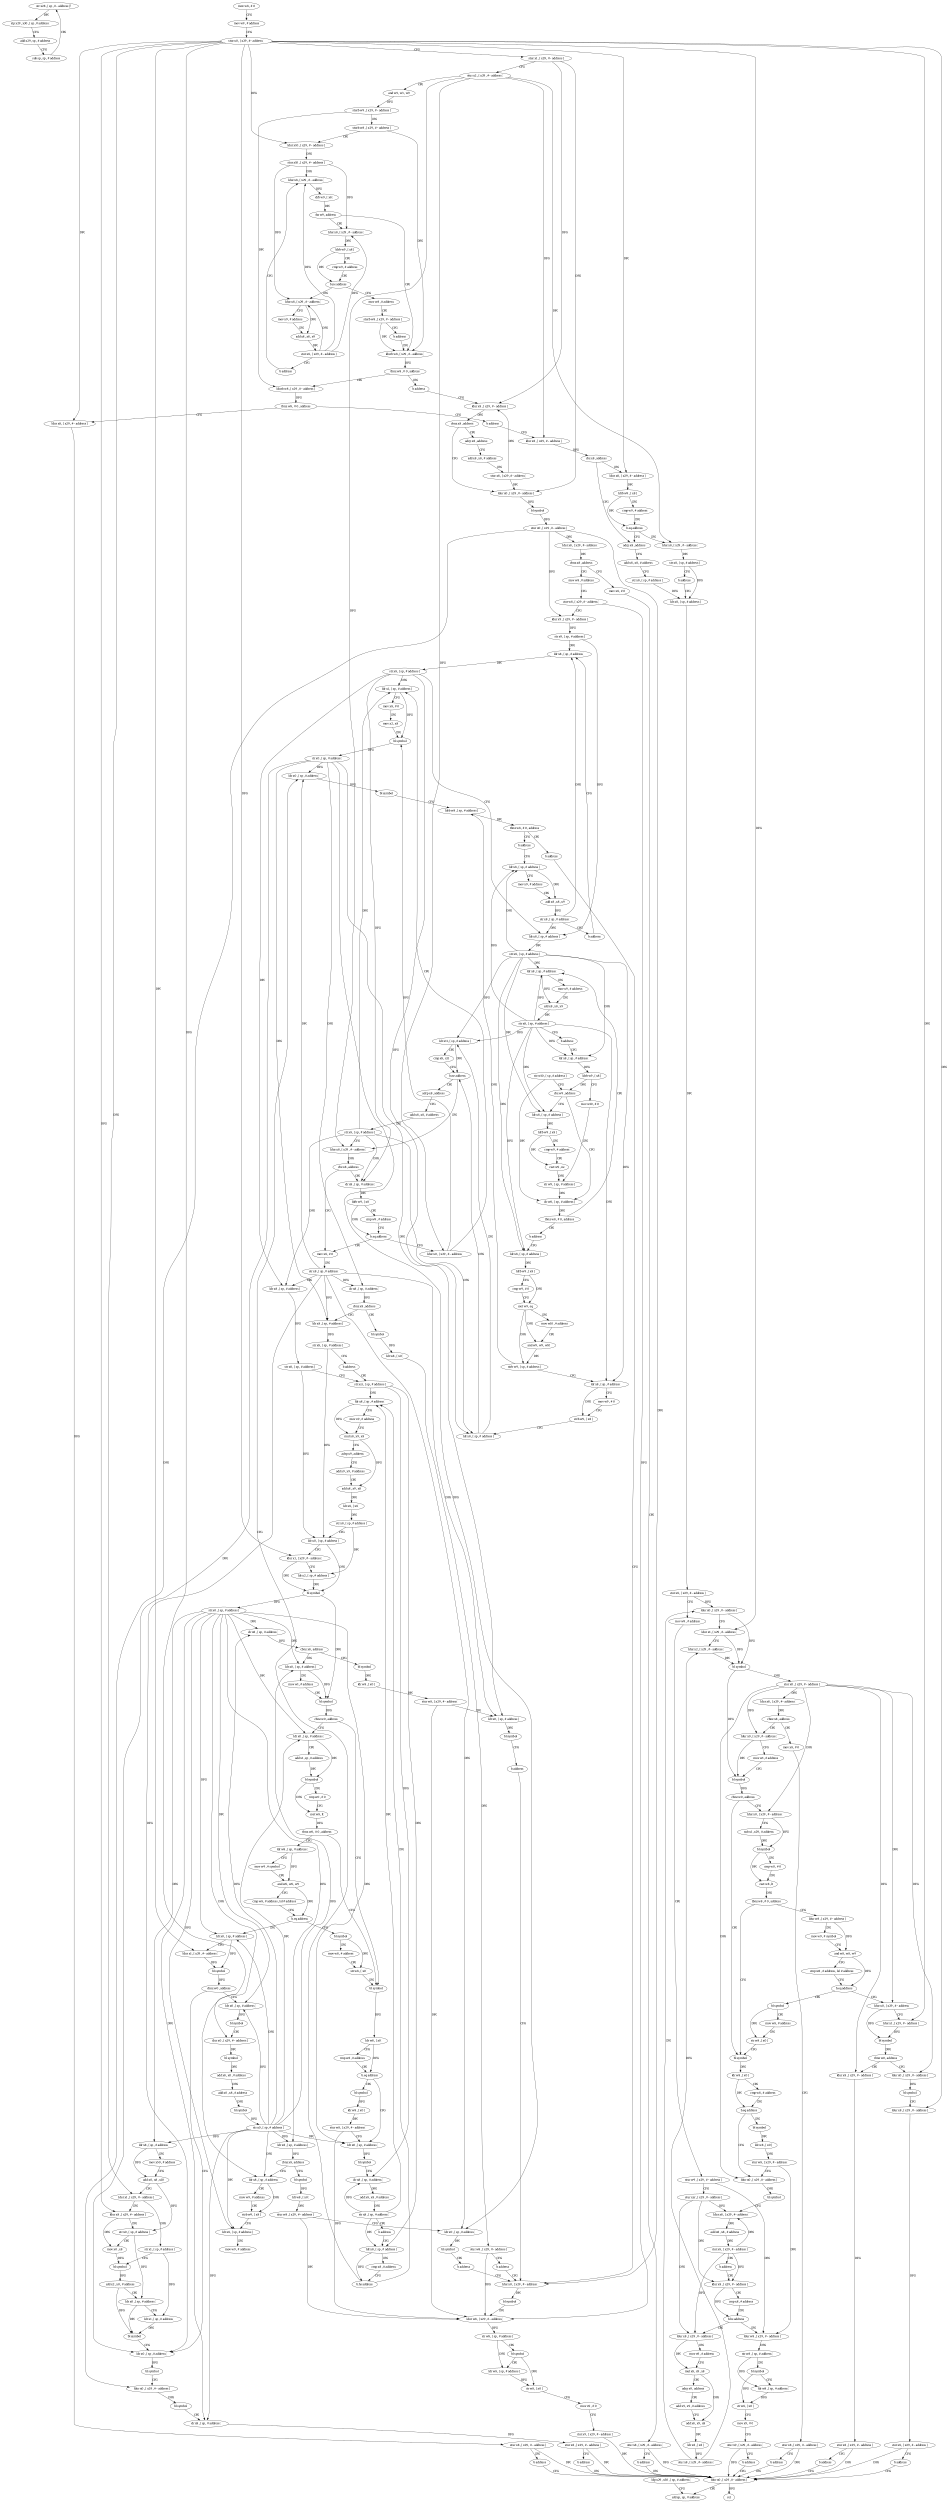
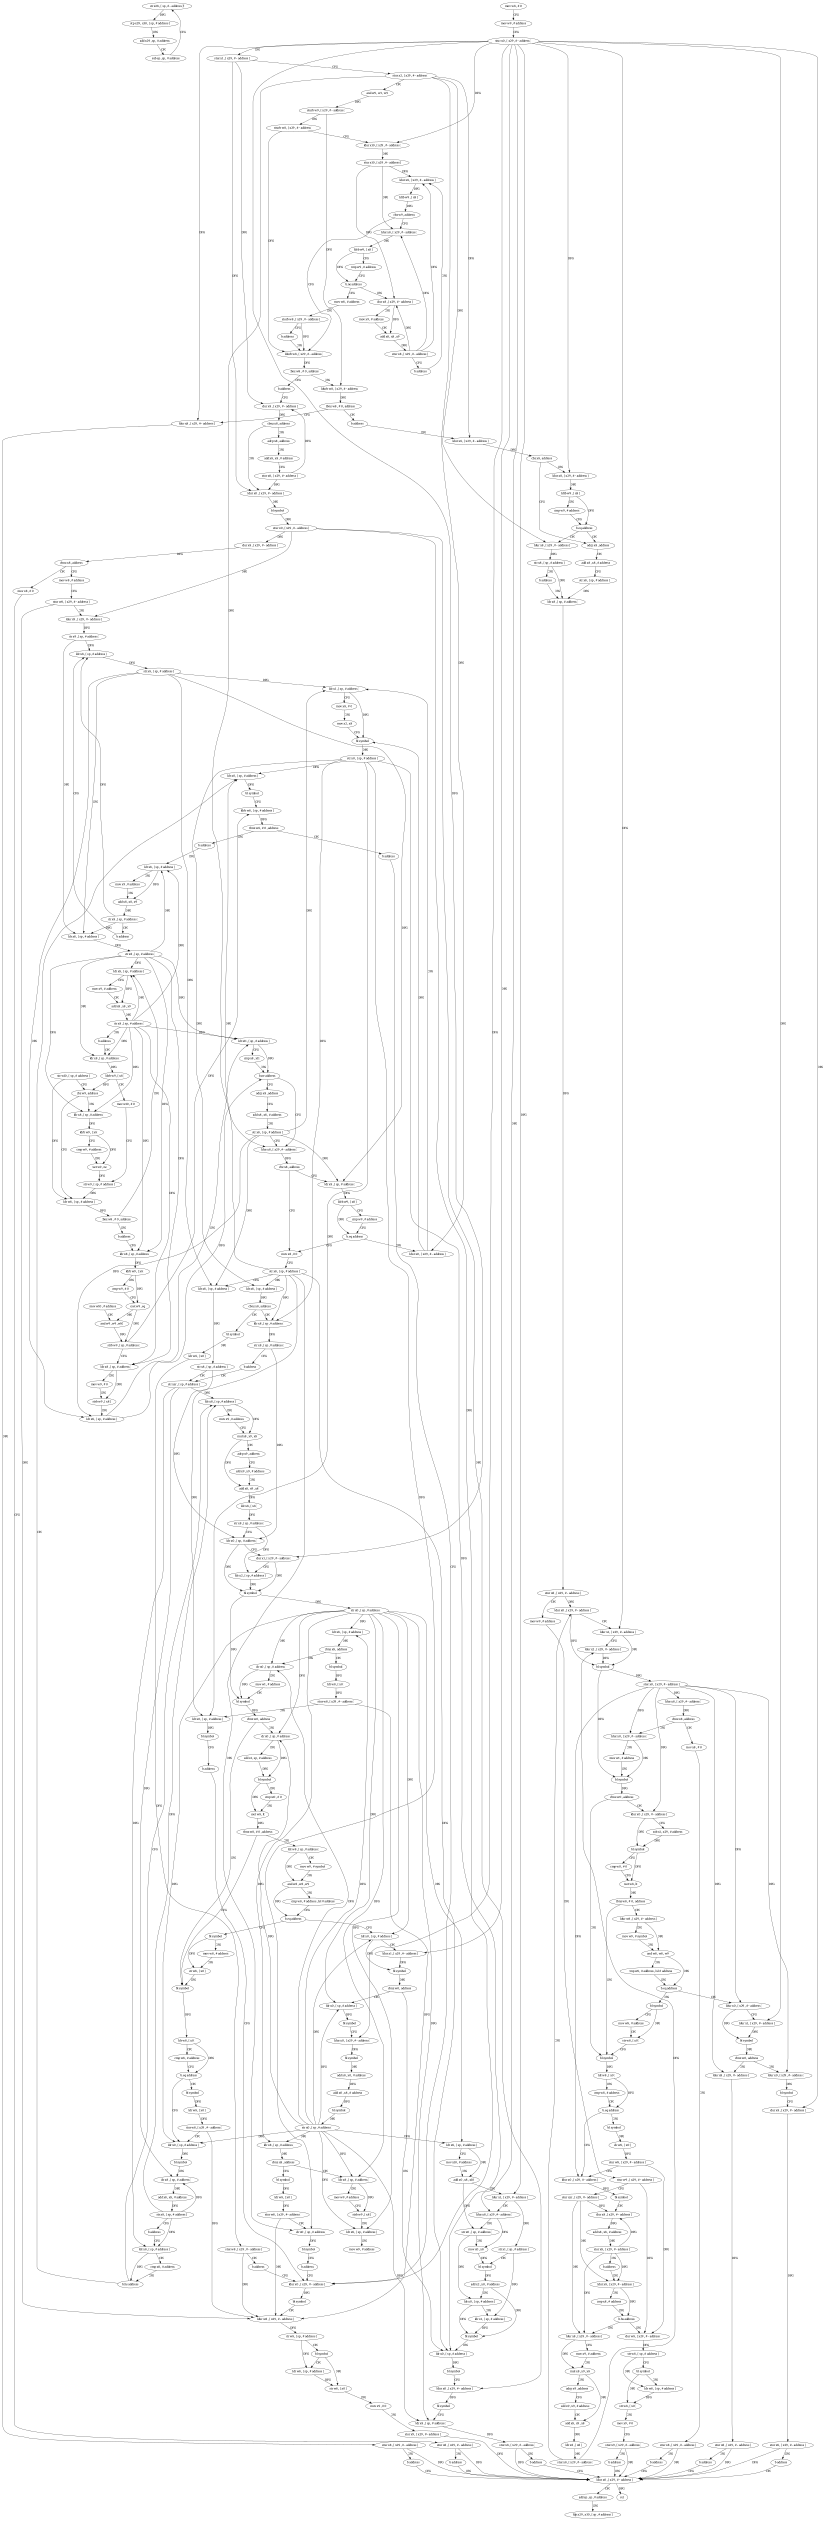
(539, 1314) -> none
(162, 2163) -> (459, 2163)
(678, 2488) -> (593, 2505)
